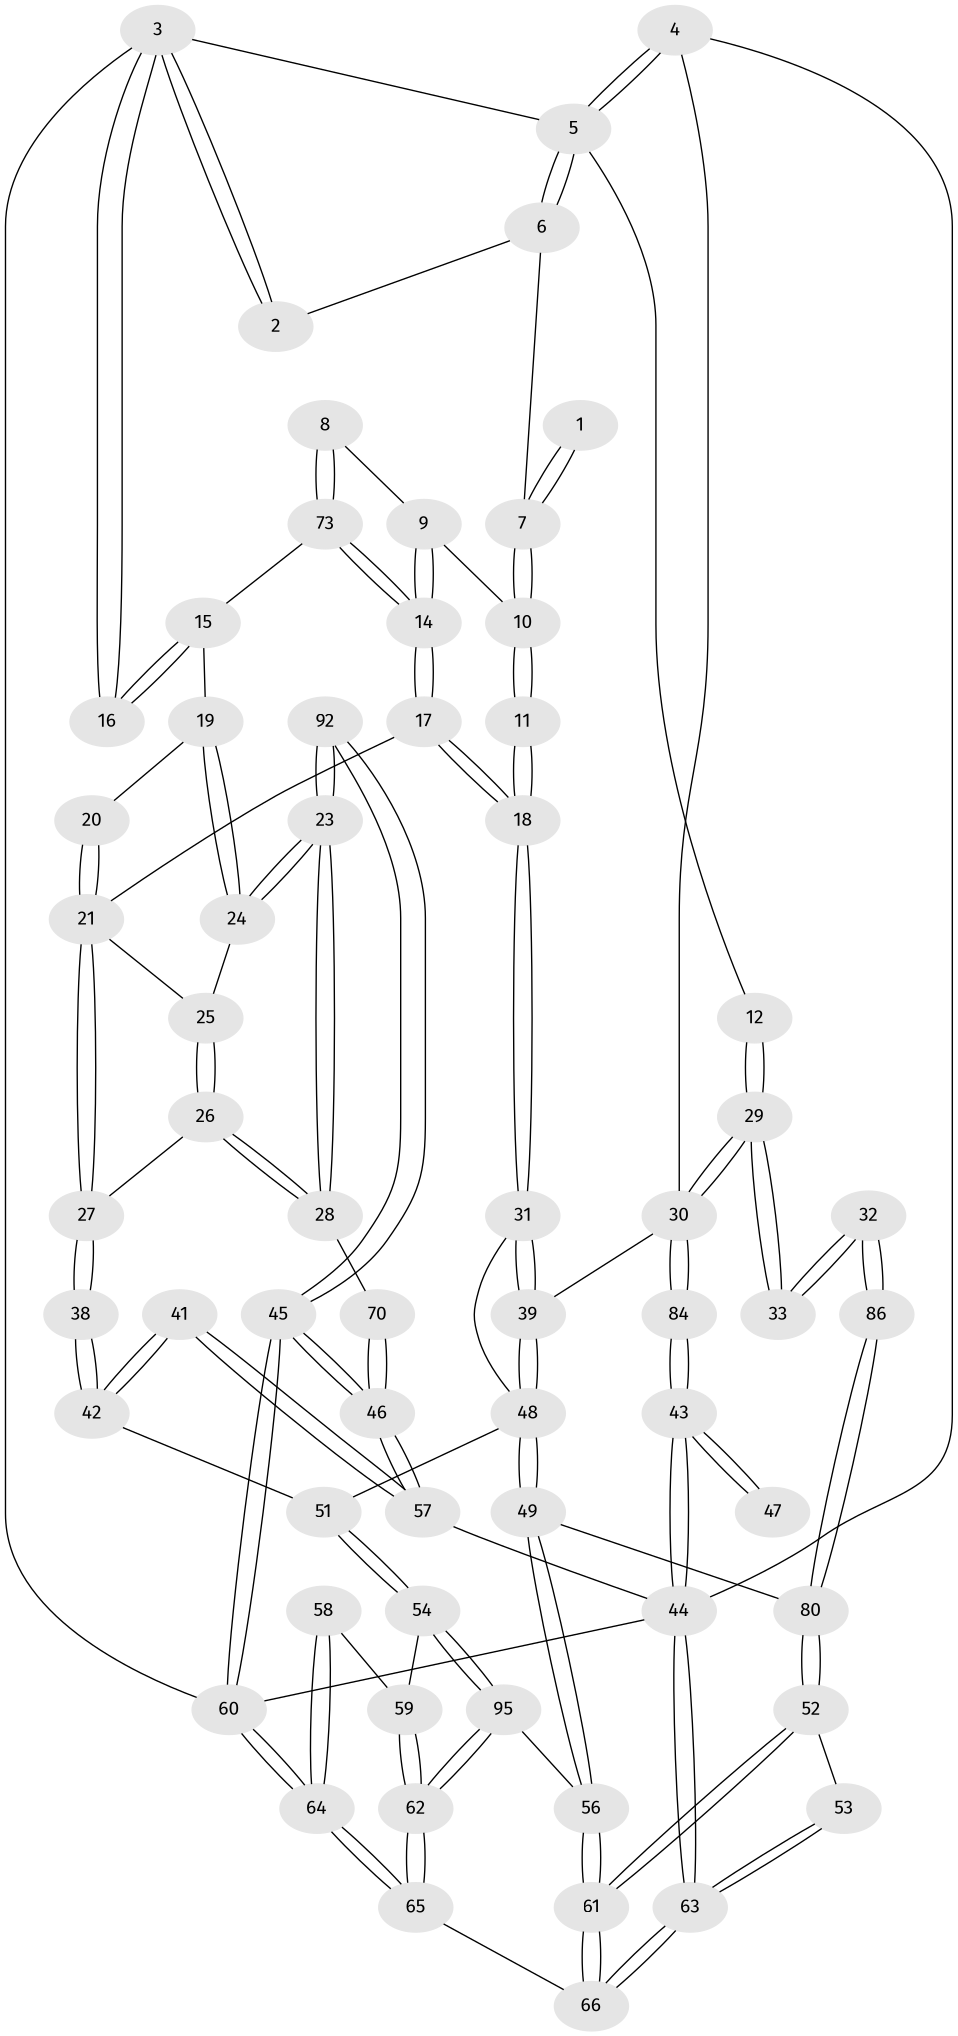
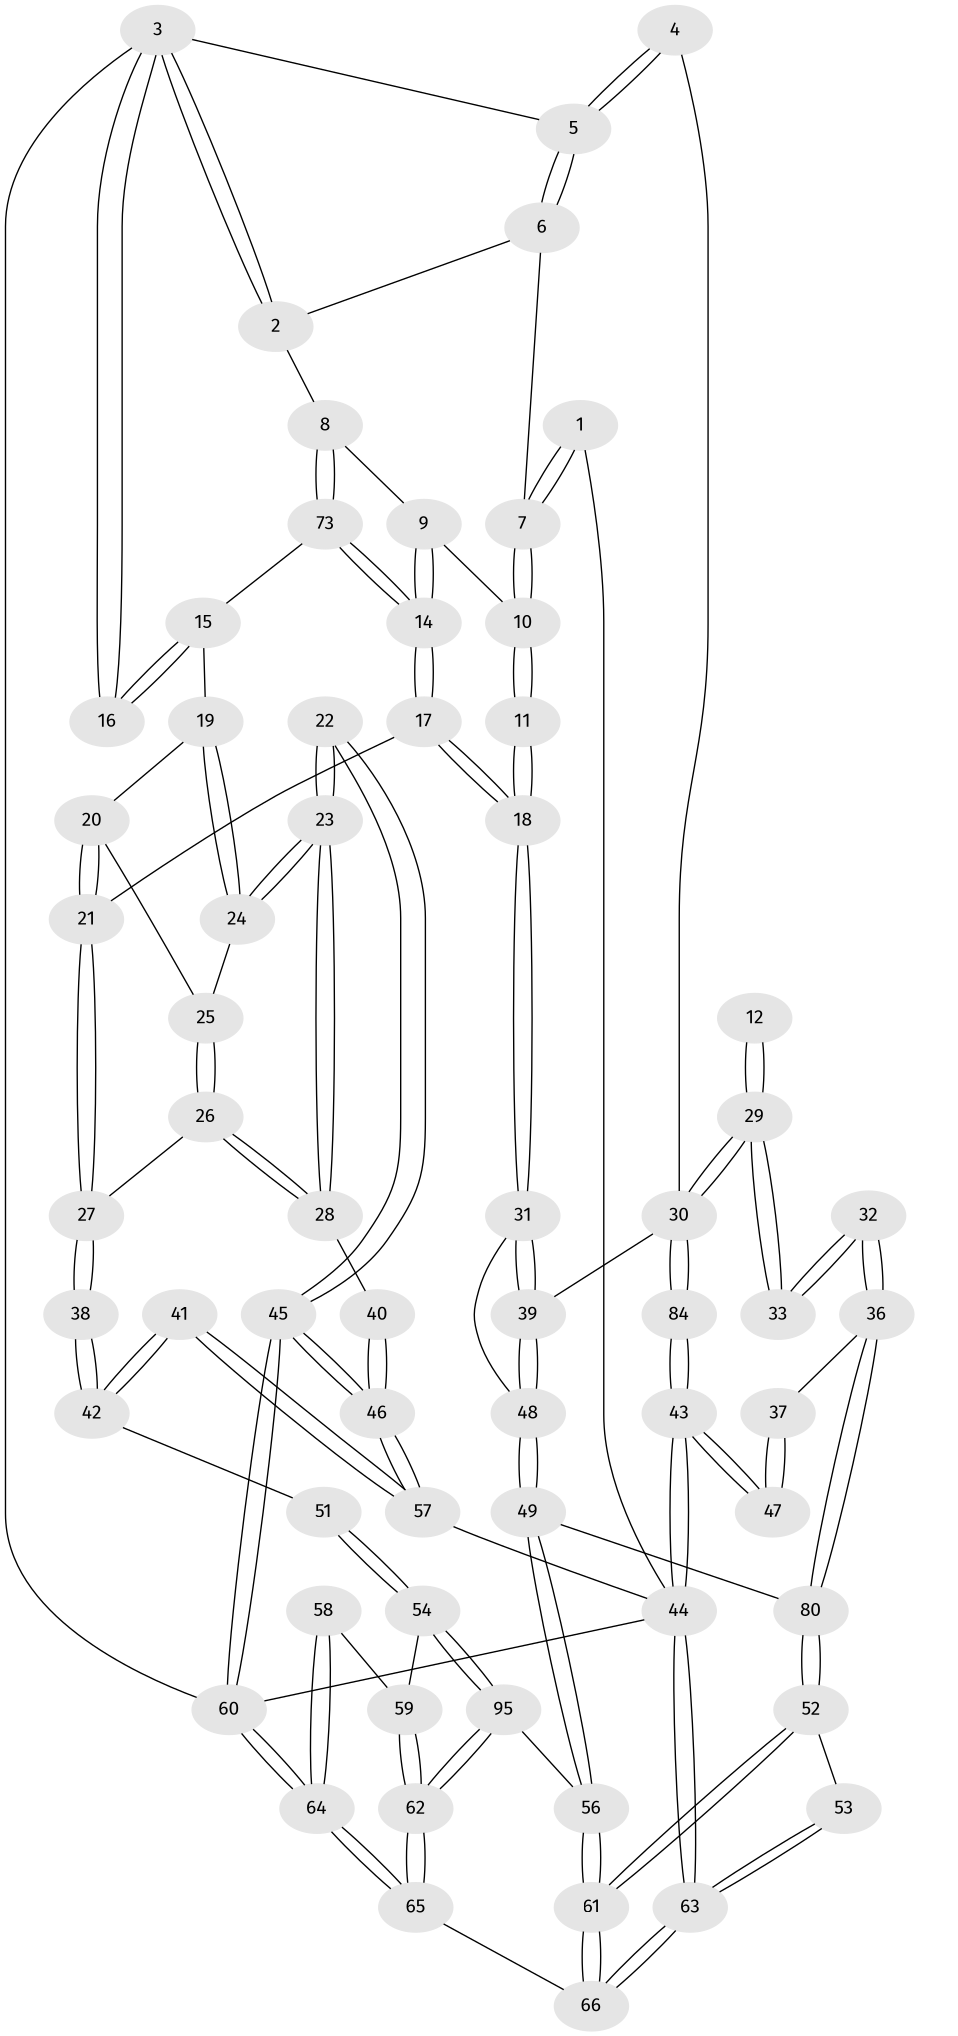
none -> (301, 376)
(656, 572) -> none
(325, 722) -> (325, 722)
(952, 815) -> (604, 1025)
(146, 969) -> (150, 919)
(377, 1315) -> (377, 1315)
(877, 1315) -> (877, 1315)
none -> (778, 1413)
(426, 1463) -> none
